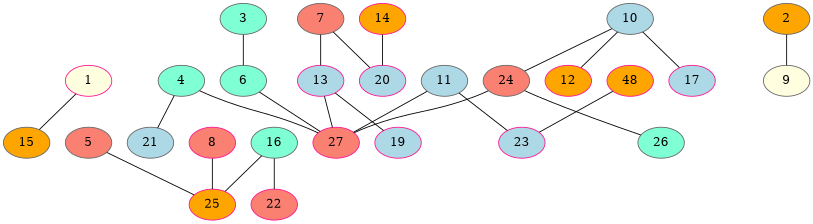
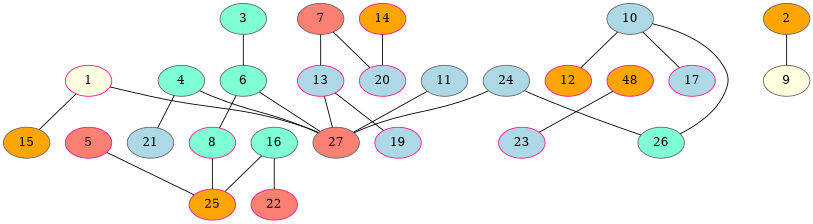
(568, 50) -> (725, 68)
(506, 81) -> (506, 81)
none -> (215, 107)
(483, 112) -> none
none -> (227, 114)
(89, 143) -> (89, 143)
(212, 143) -> (212, 143)
(336, 143) -> (336, 143)
